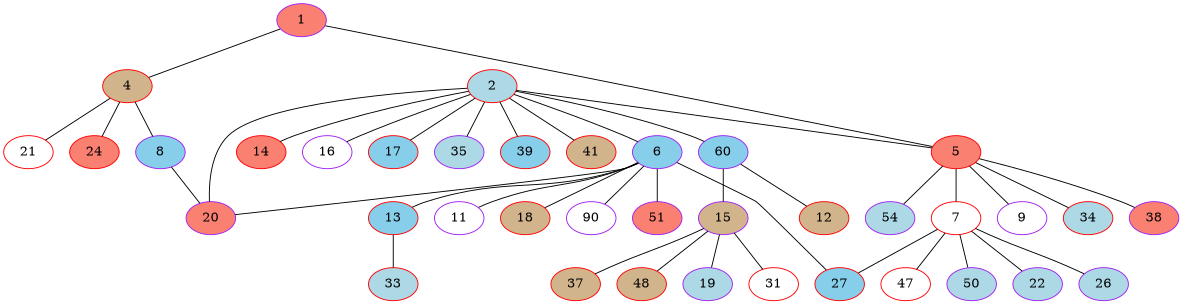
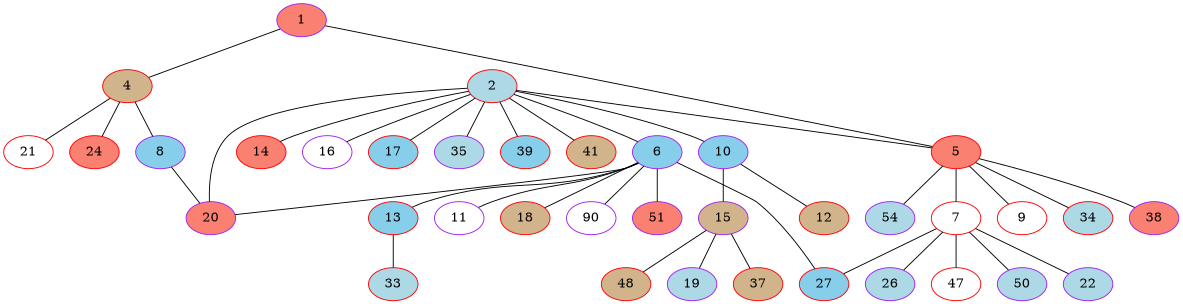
(723, 152) -> (723, 152)
(1022, 218) -> (1022, 218)
(774, 284) -> none
